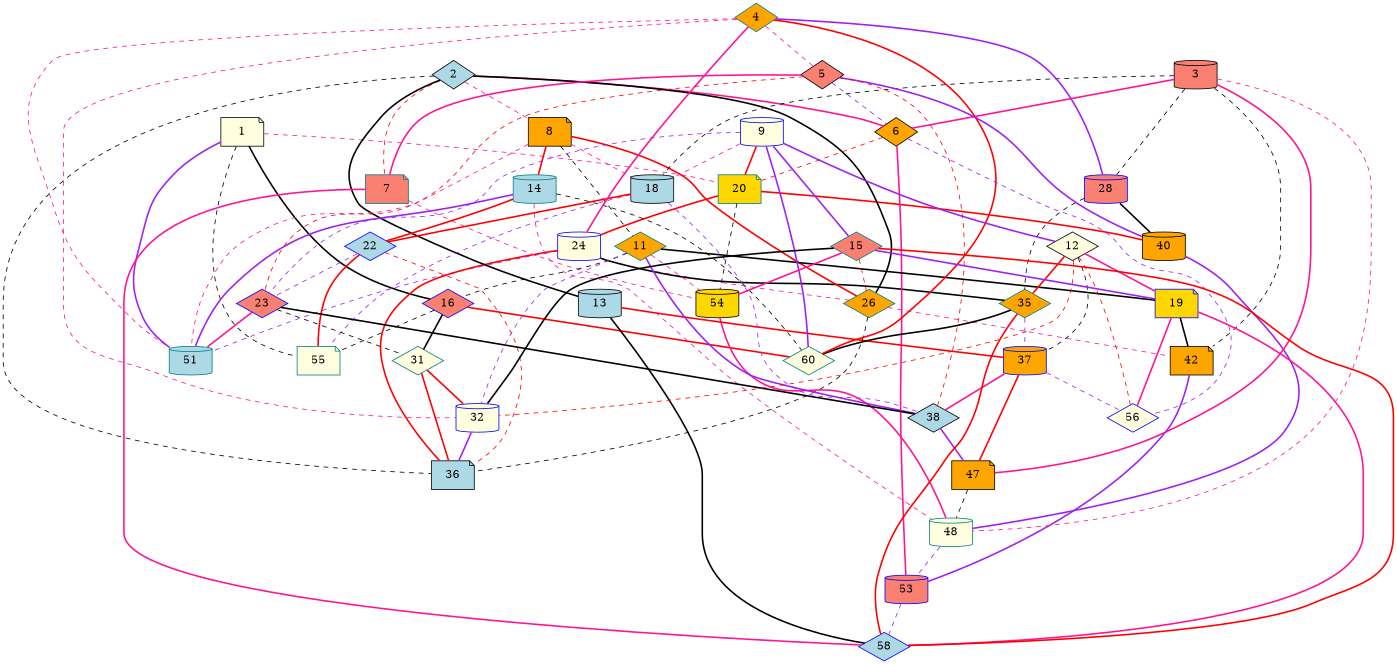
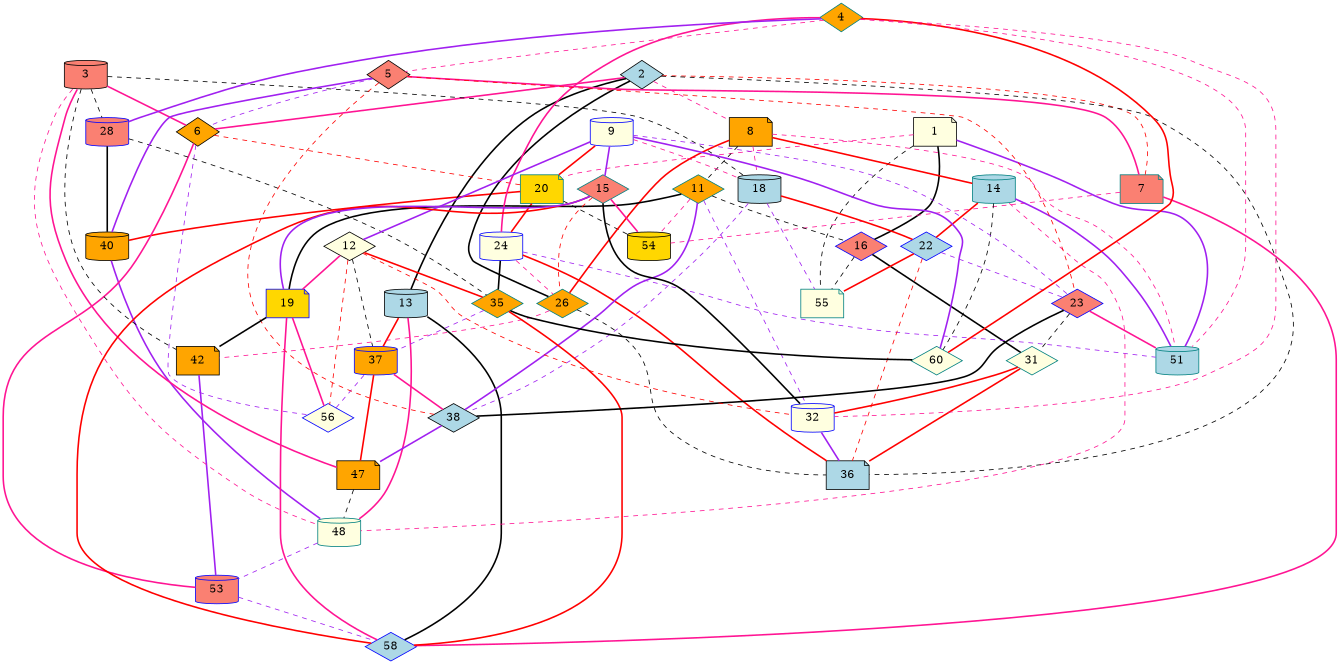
(628, 332) -> none
(837, 391) -> (407, 426)
